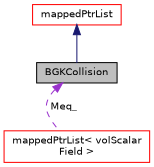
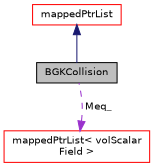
(47, 111) -> (82, 102)
